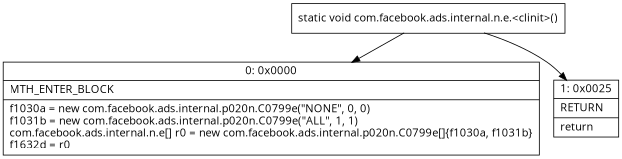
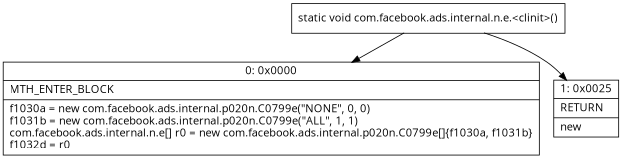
(577, 127) -> (571, 127)
(40, 145) -> (40, 145)
